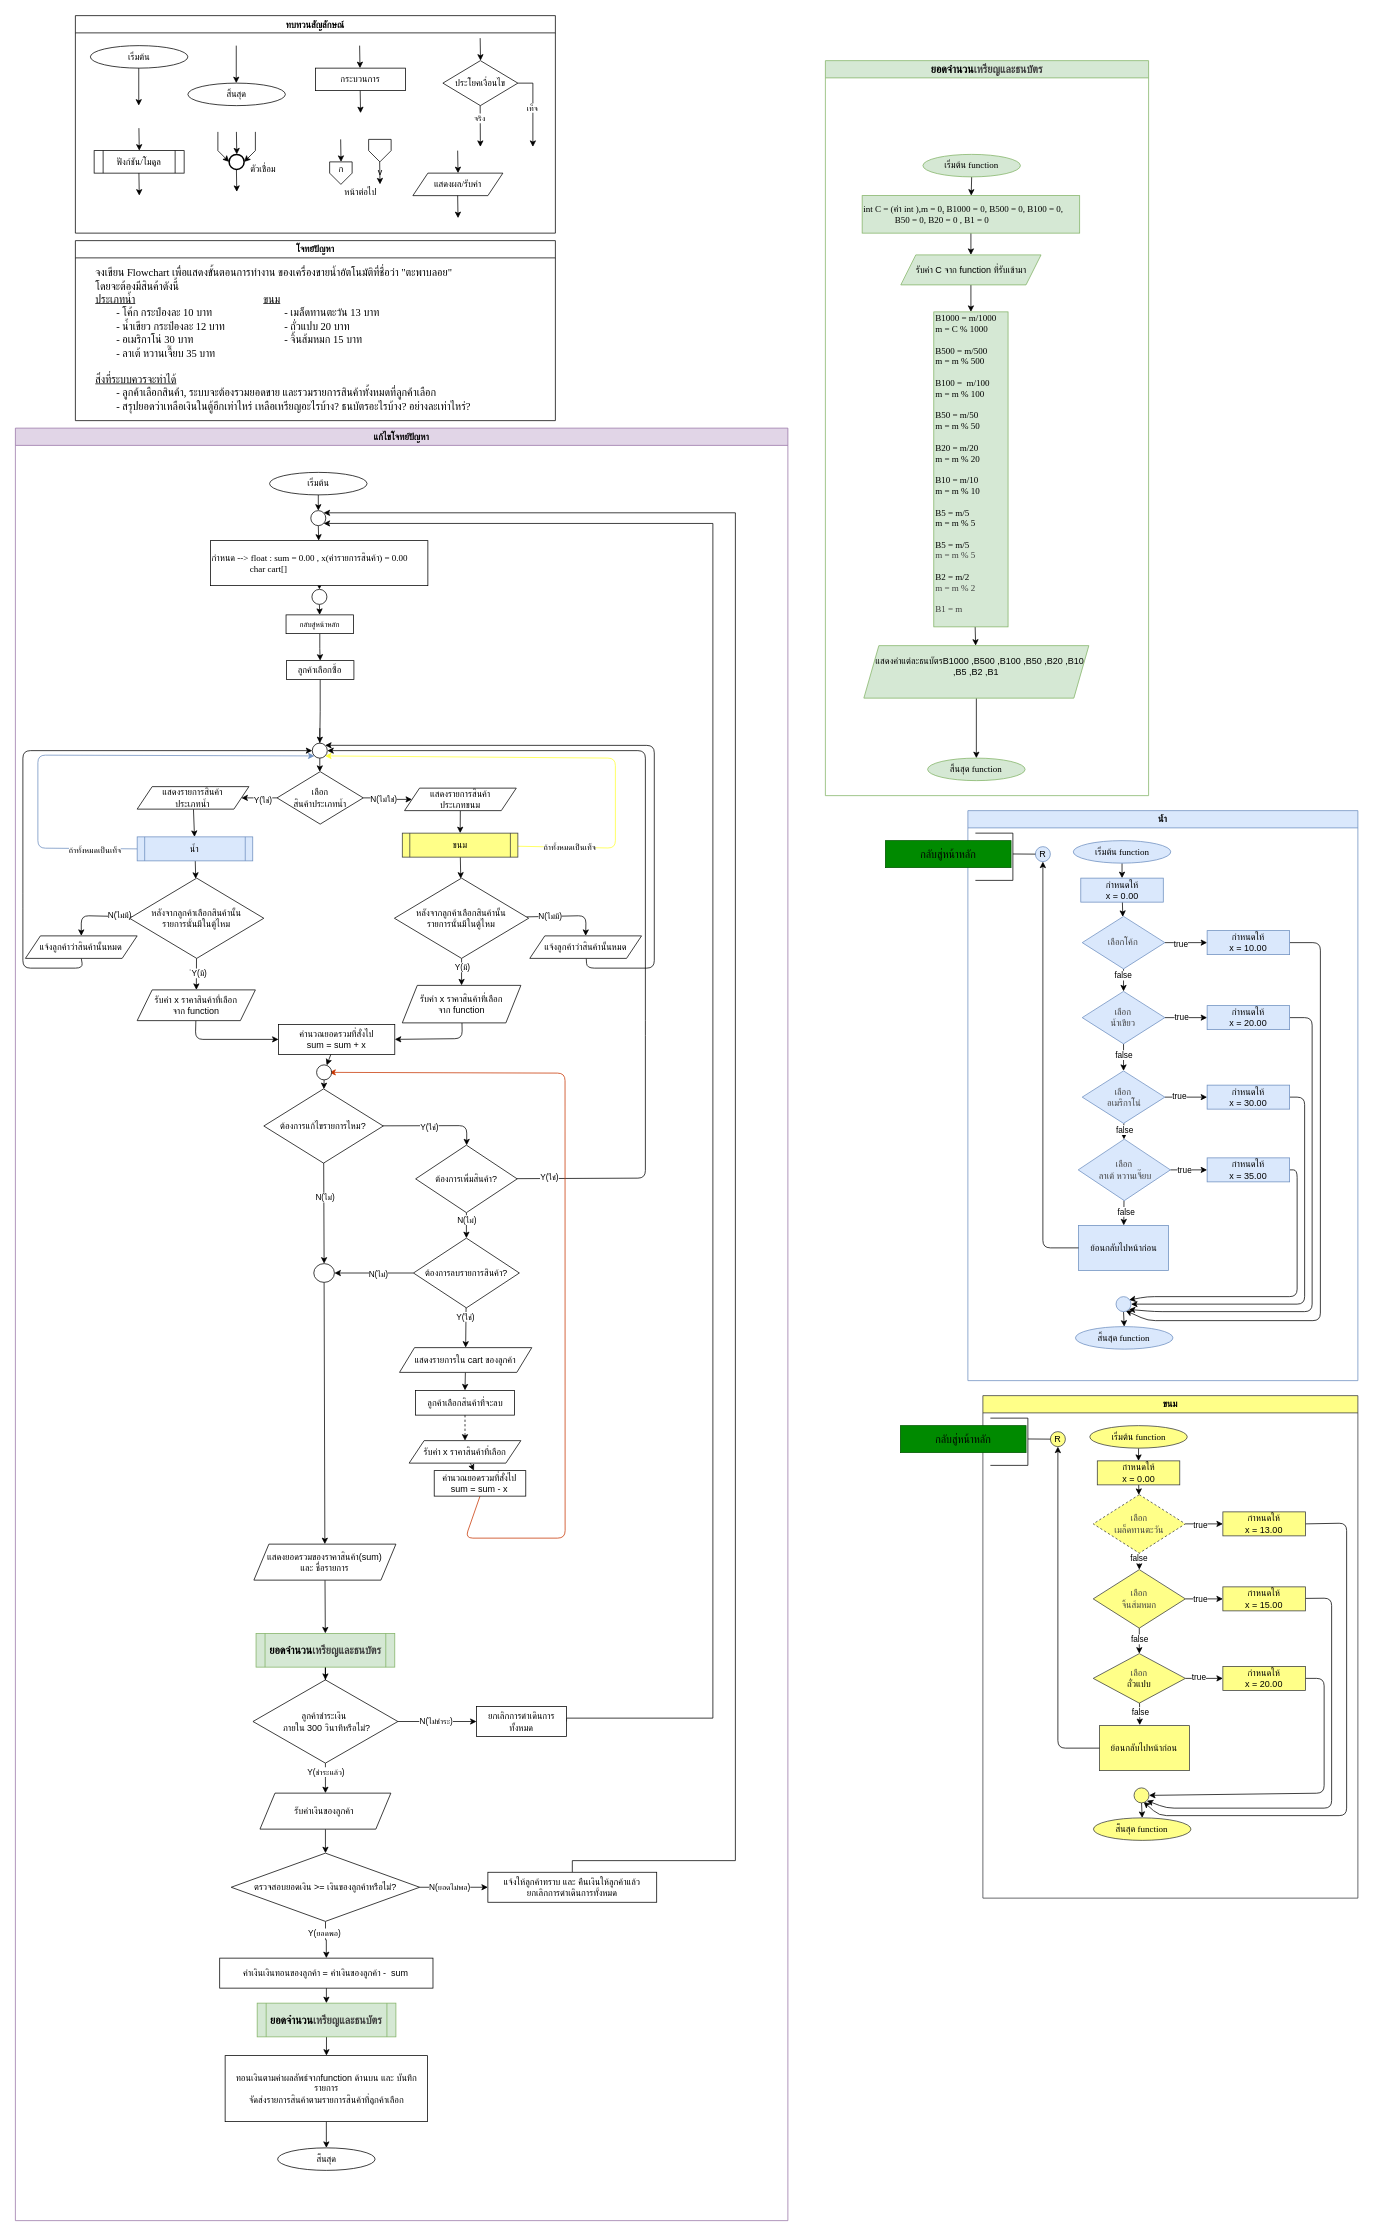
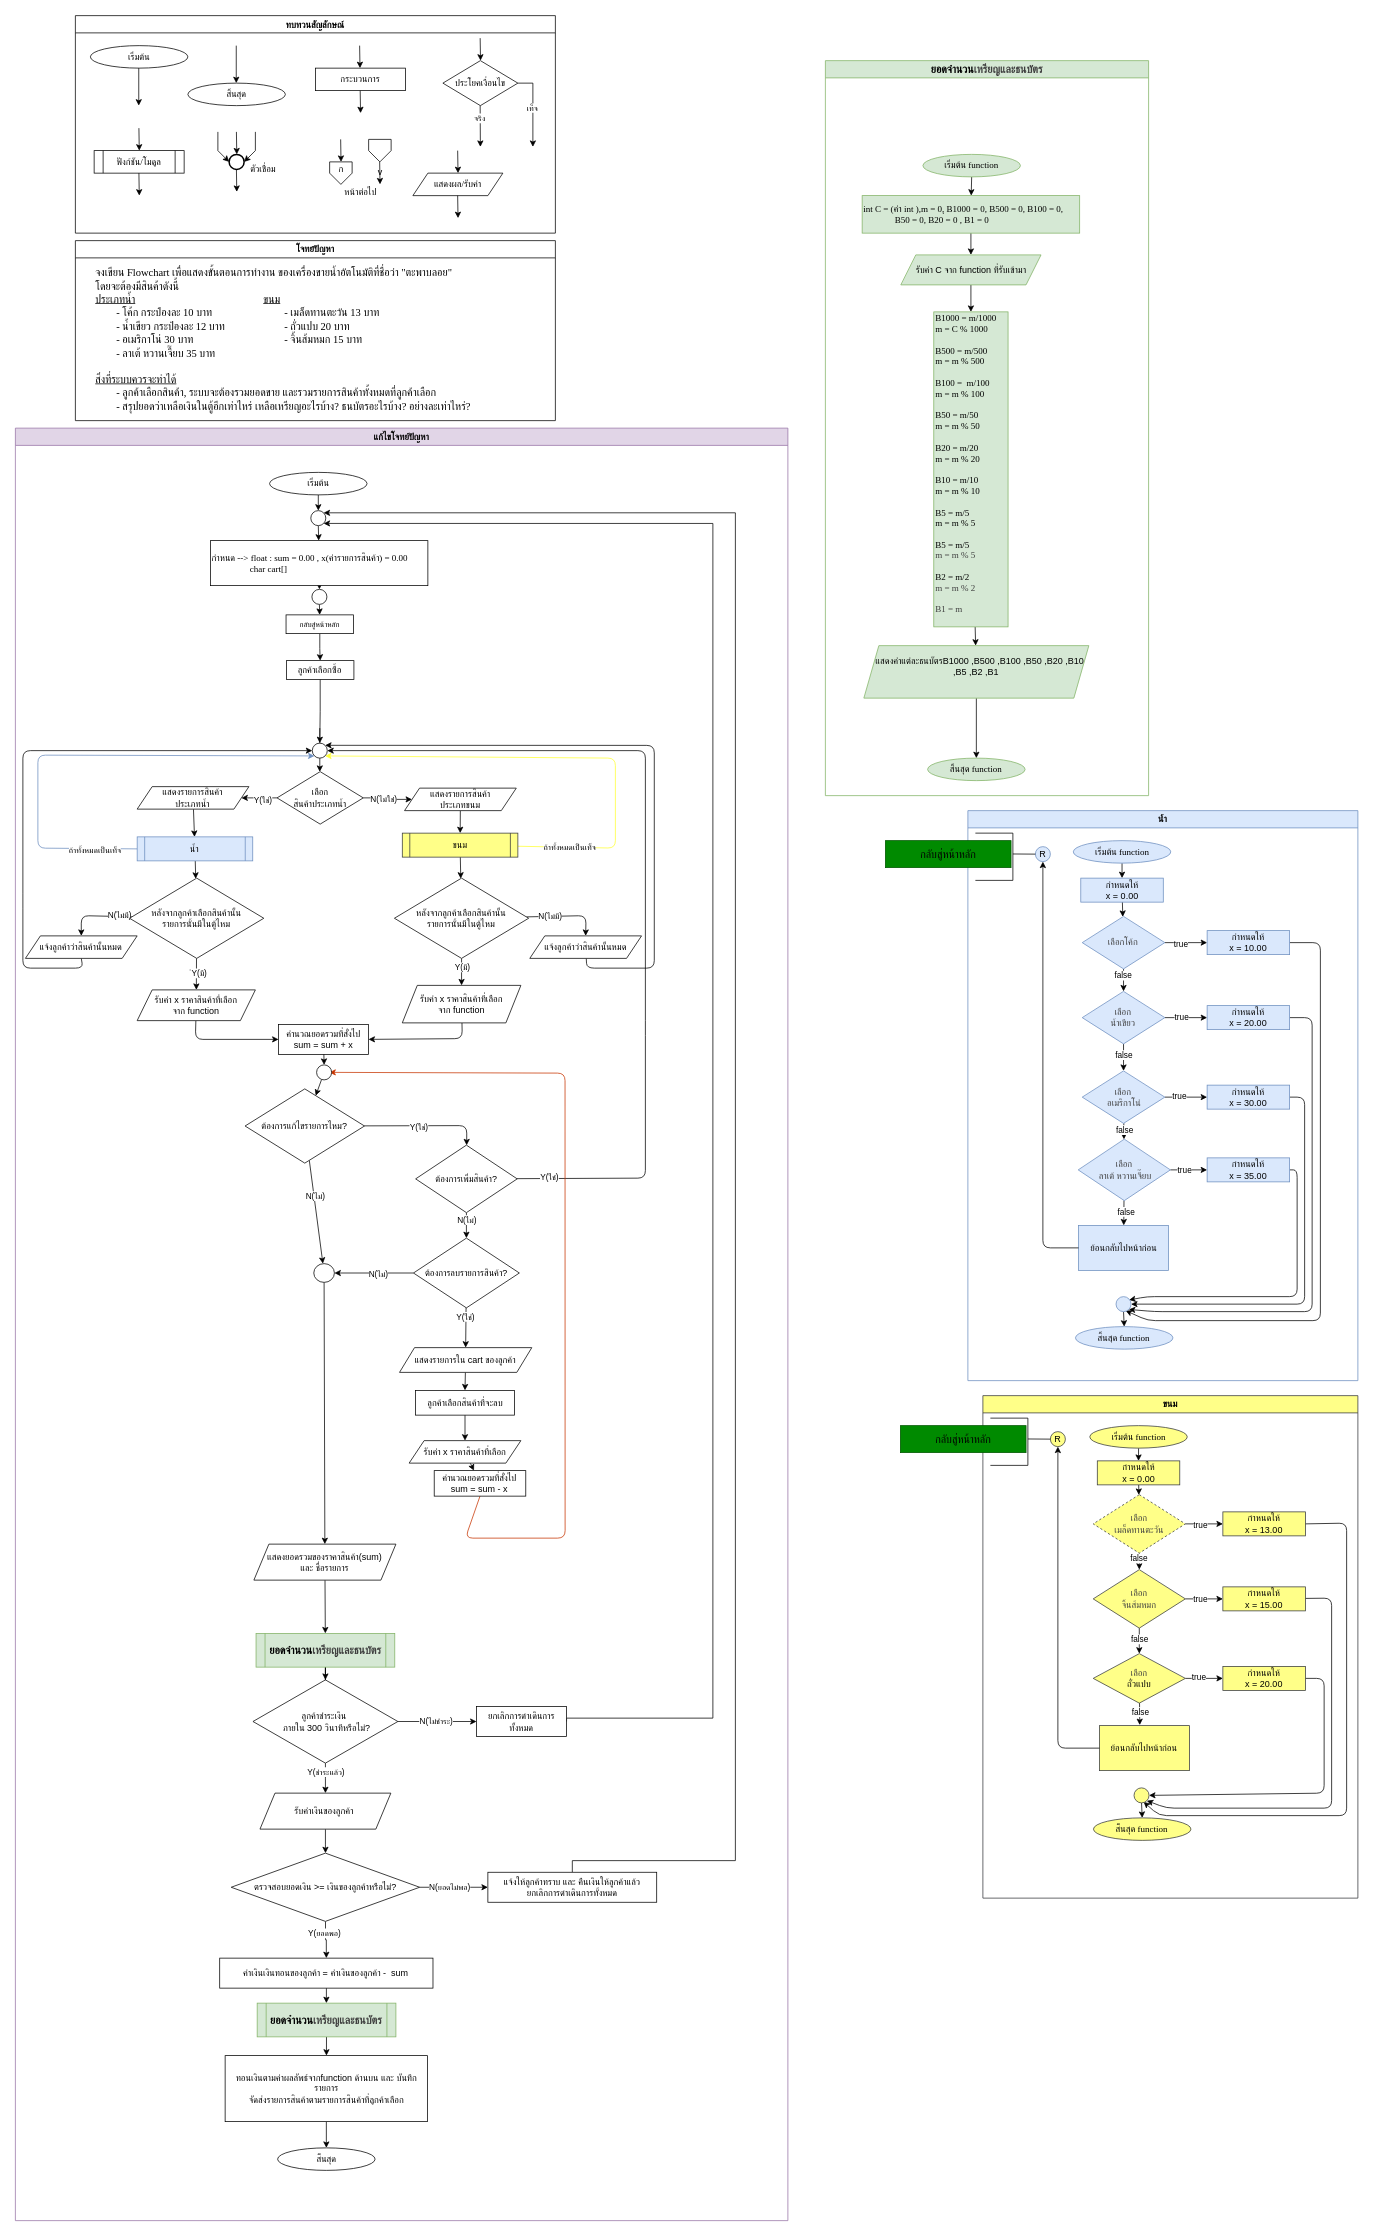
(337, 1039) -> (324, 1039)
(324, 1126) -> (305, 1126)
(465, 1424) -> (465, 1424)
